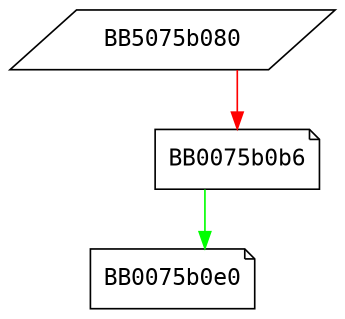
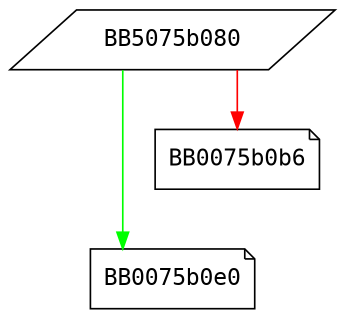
(205, 211) -> (123, 151)
